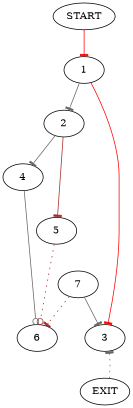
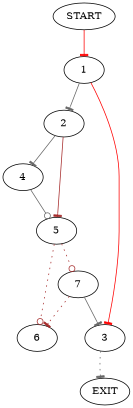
(30, 254) -> (38, 201)
none -> (66, 255)
(110, 367) -> (100, 363)
